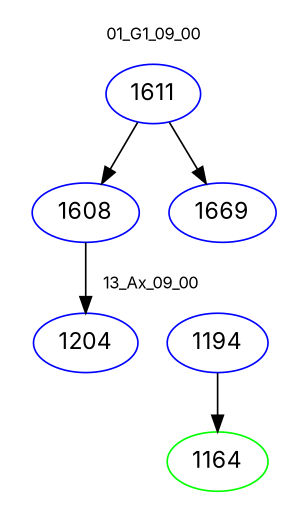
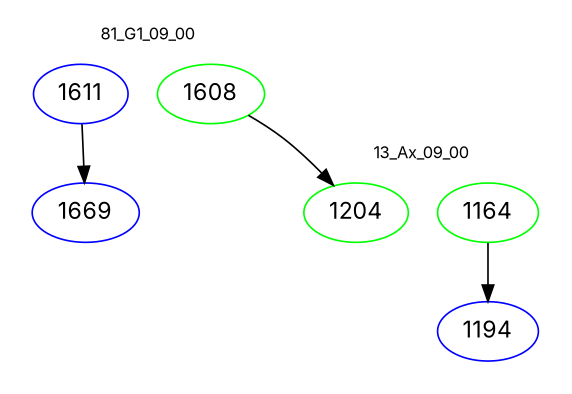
(154, 35) -> (148, 35)
(124, 146) -> none
(86, 213) -> (211, 94)
(86, 343) -> (356, 213)
(218, 394) -> (488, 264)
